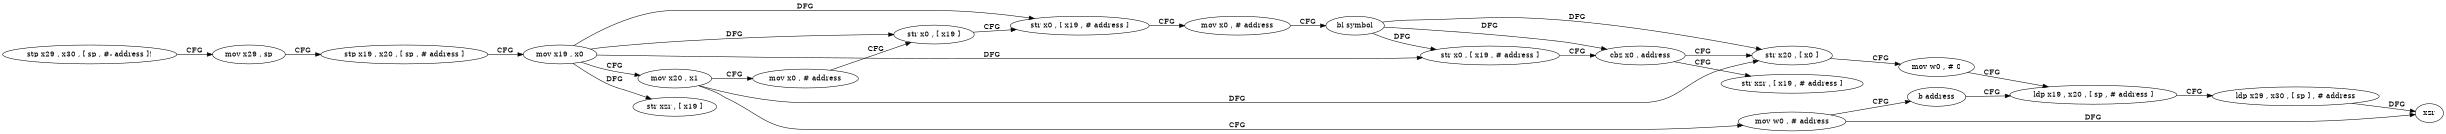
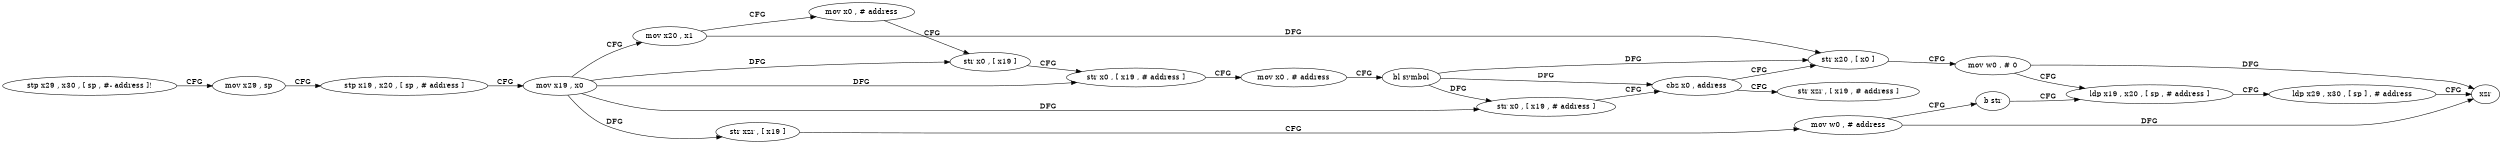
none -> (2250, 69)
(1937, 97) -> (1993, 101)
(2397, 104) -> (2454, 90)
(1213, 129) -> (1297, 133)
